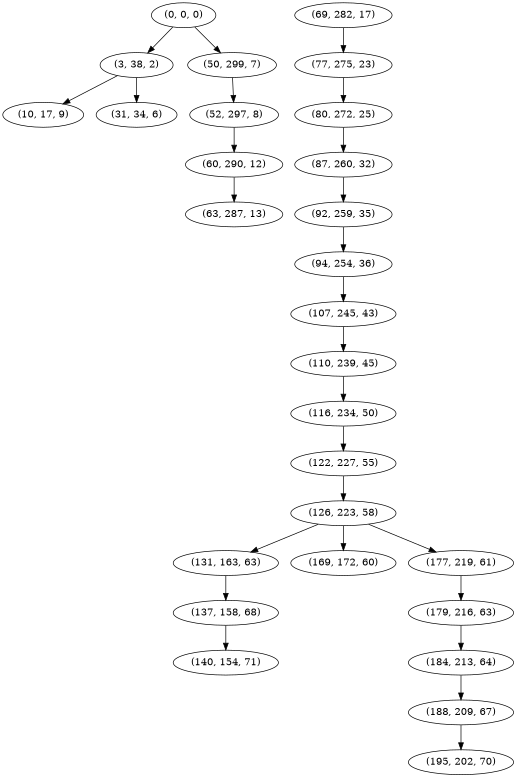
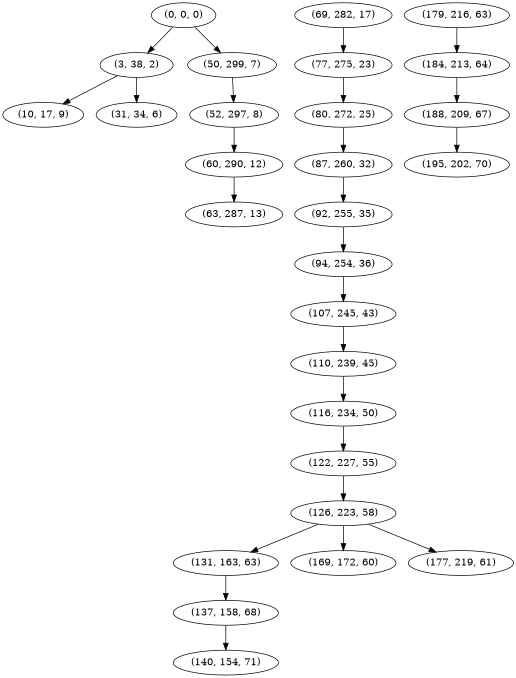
(343, 214) -> (343, 214)
(461, 585) -> none
